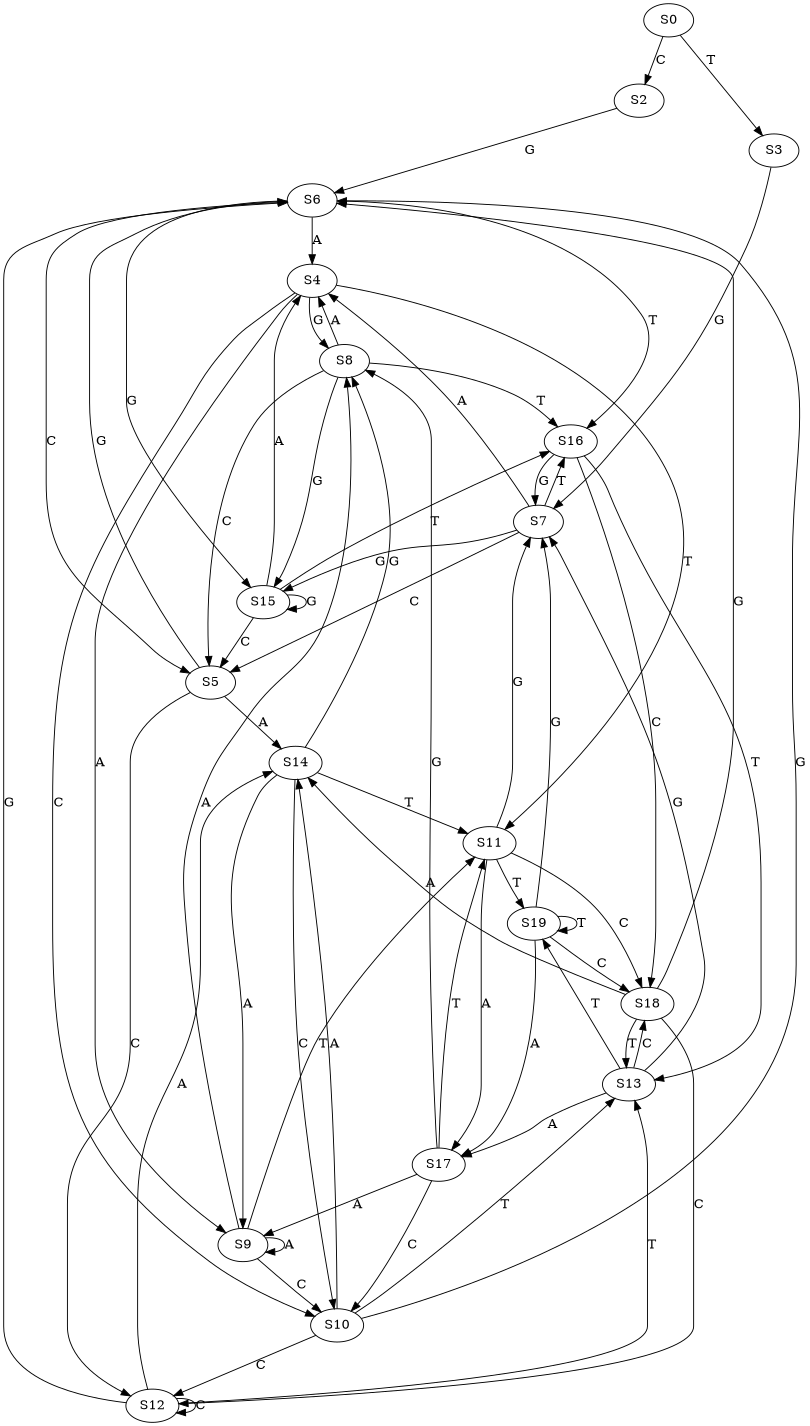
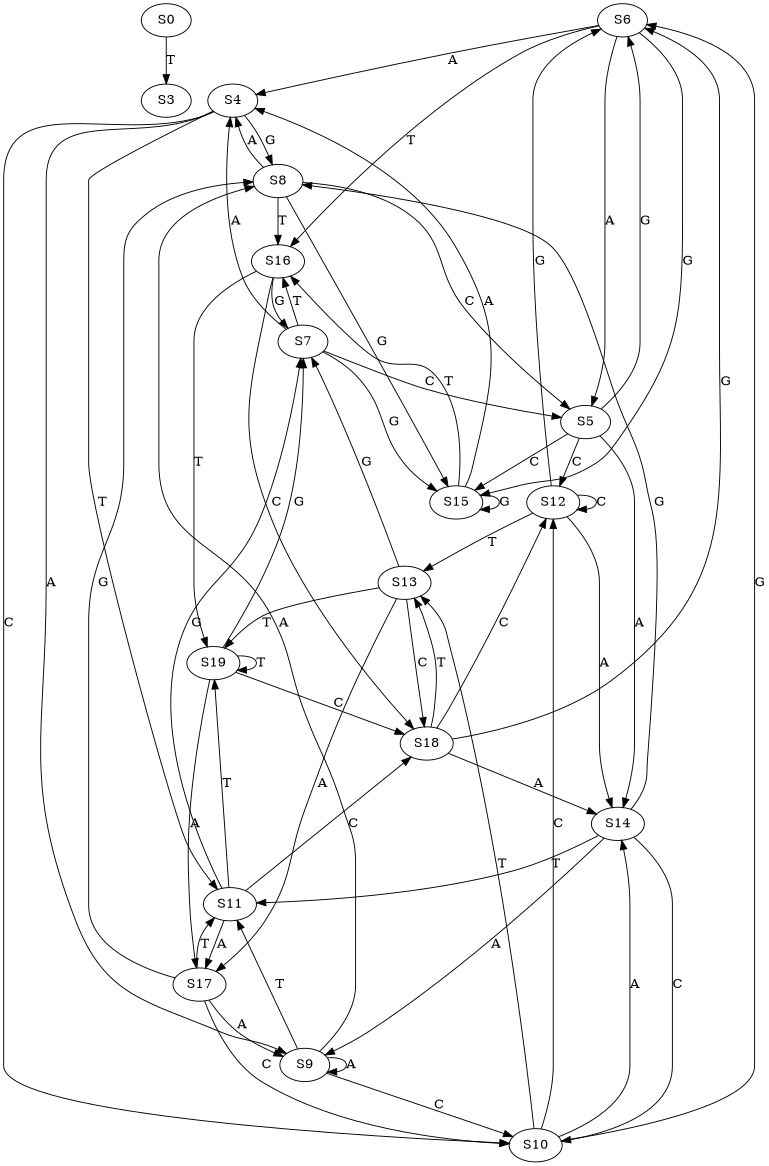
(639, 101) -> none
(691, 350) -> none
(51, 441) -> (610, 221)
(239, 639) -> (525, 460)
(749, 776) -> (194, 441)
